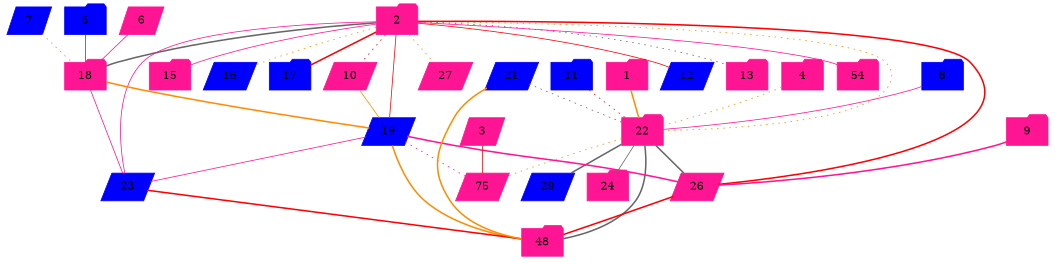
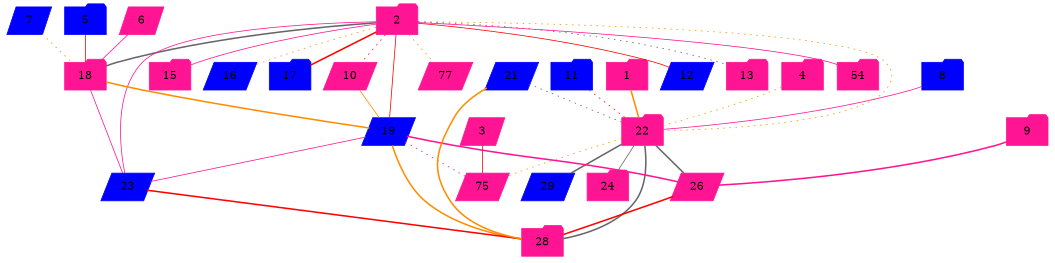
(859, 36) -> none
(446, 76) -> (446, 76)
(542, 242) -> (542, 242)
